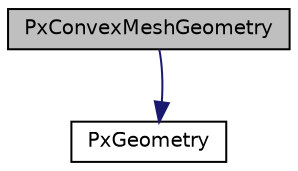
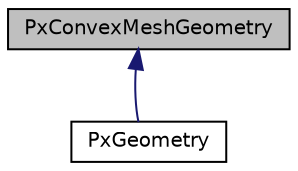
(162, 76) -> (135, 96)
